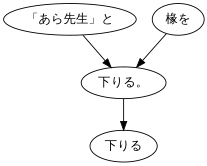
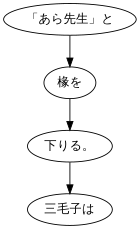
(94, 48) -> (70, 47)
(124, 146) -> (70, 210)
